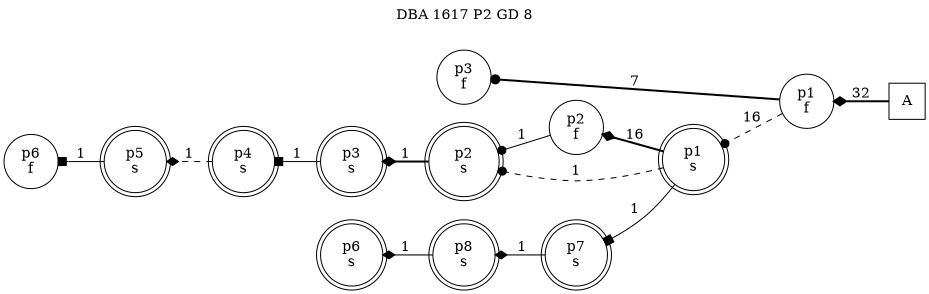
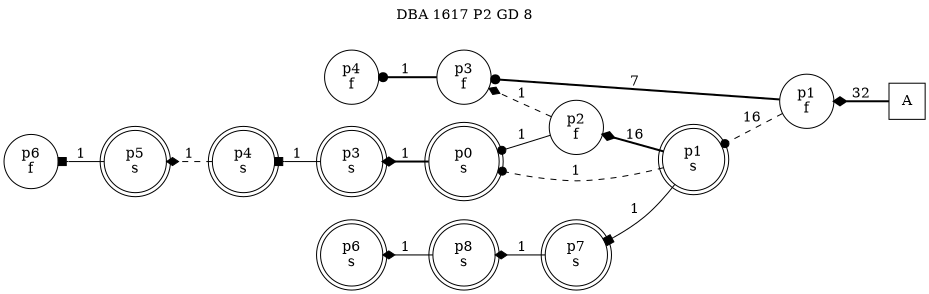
none -> (352, 77)
none -> (526, 105)
(464, 162) -> (464, 162)
